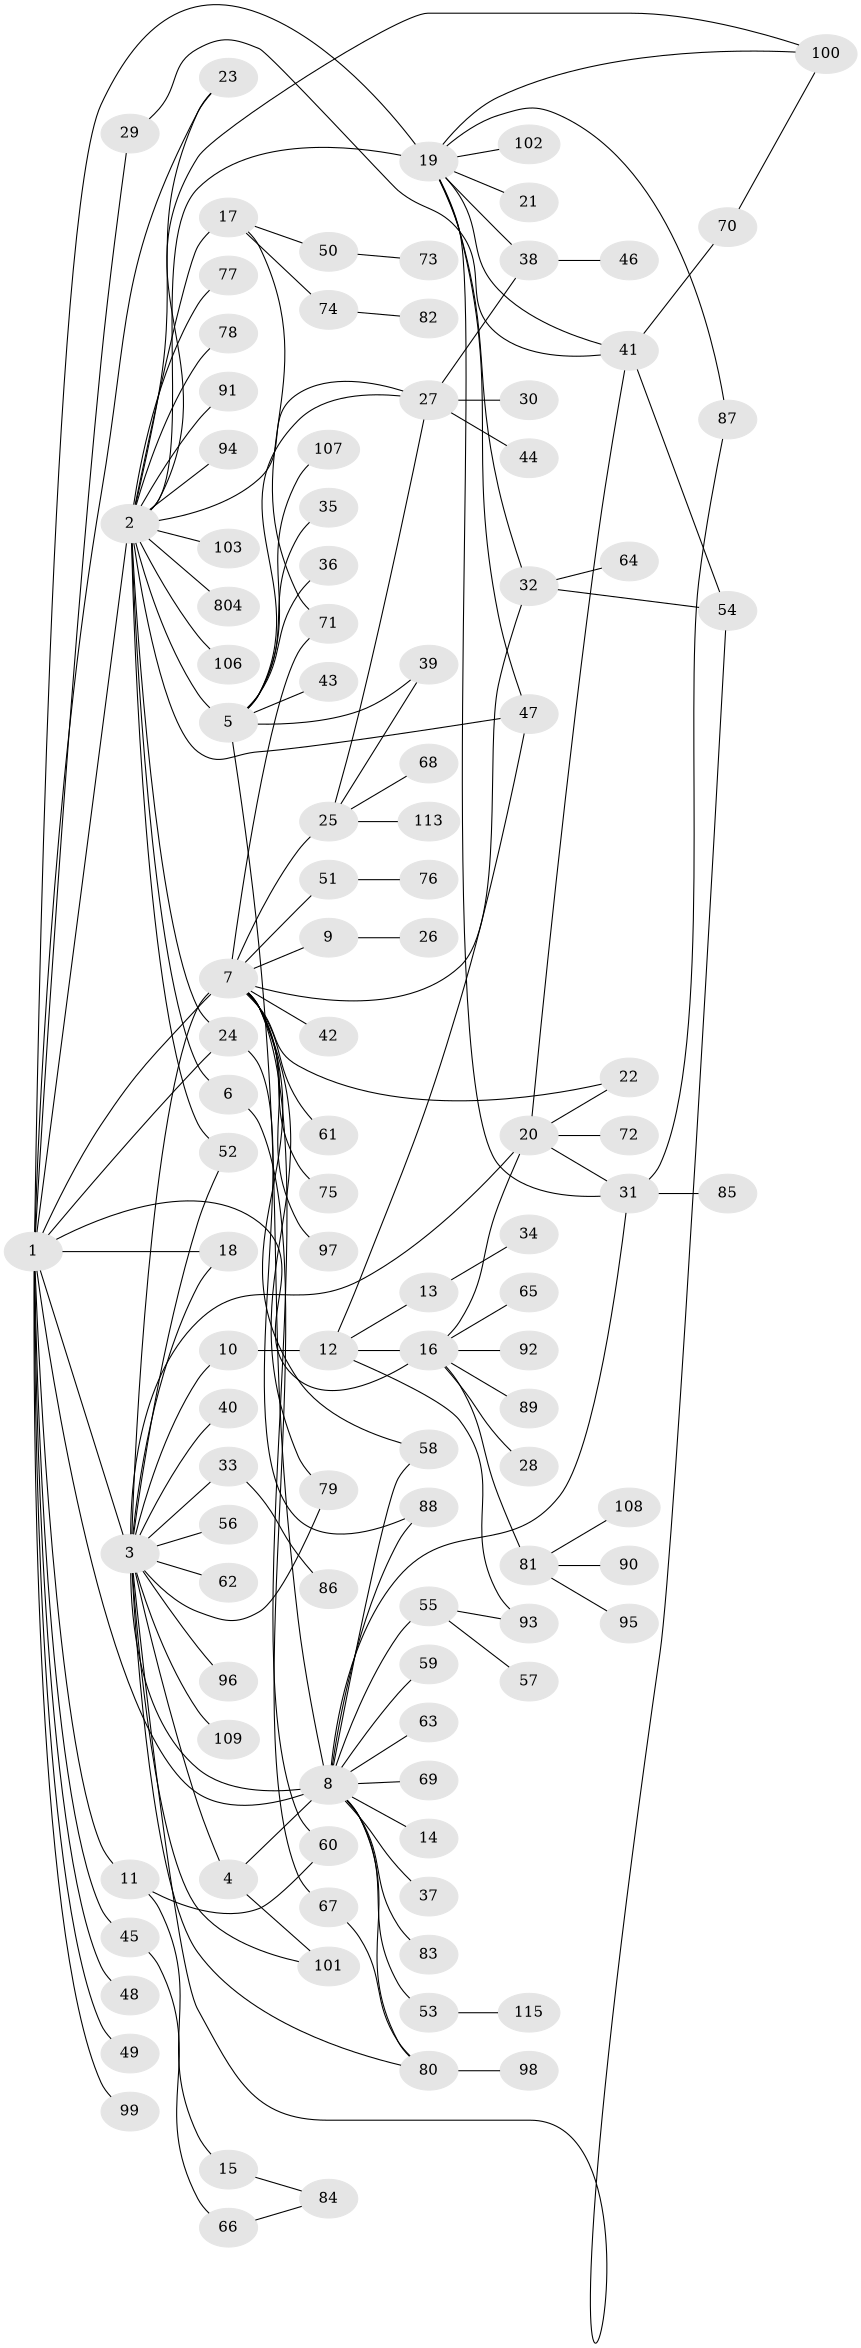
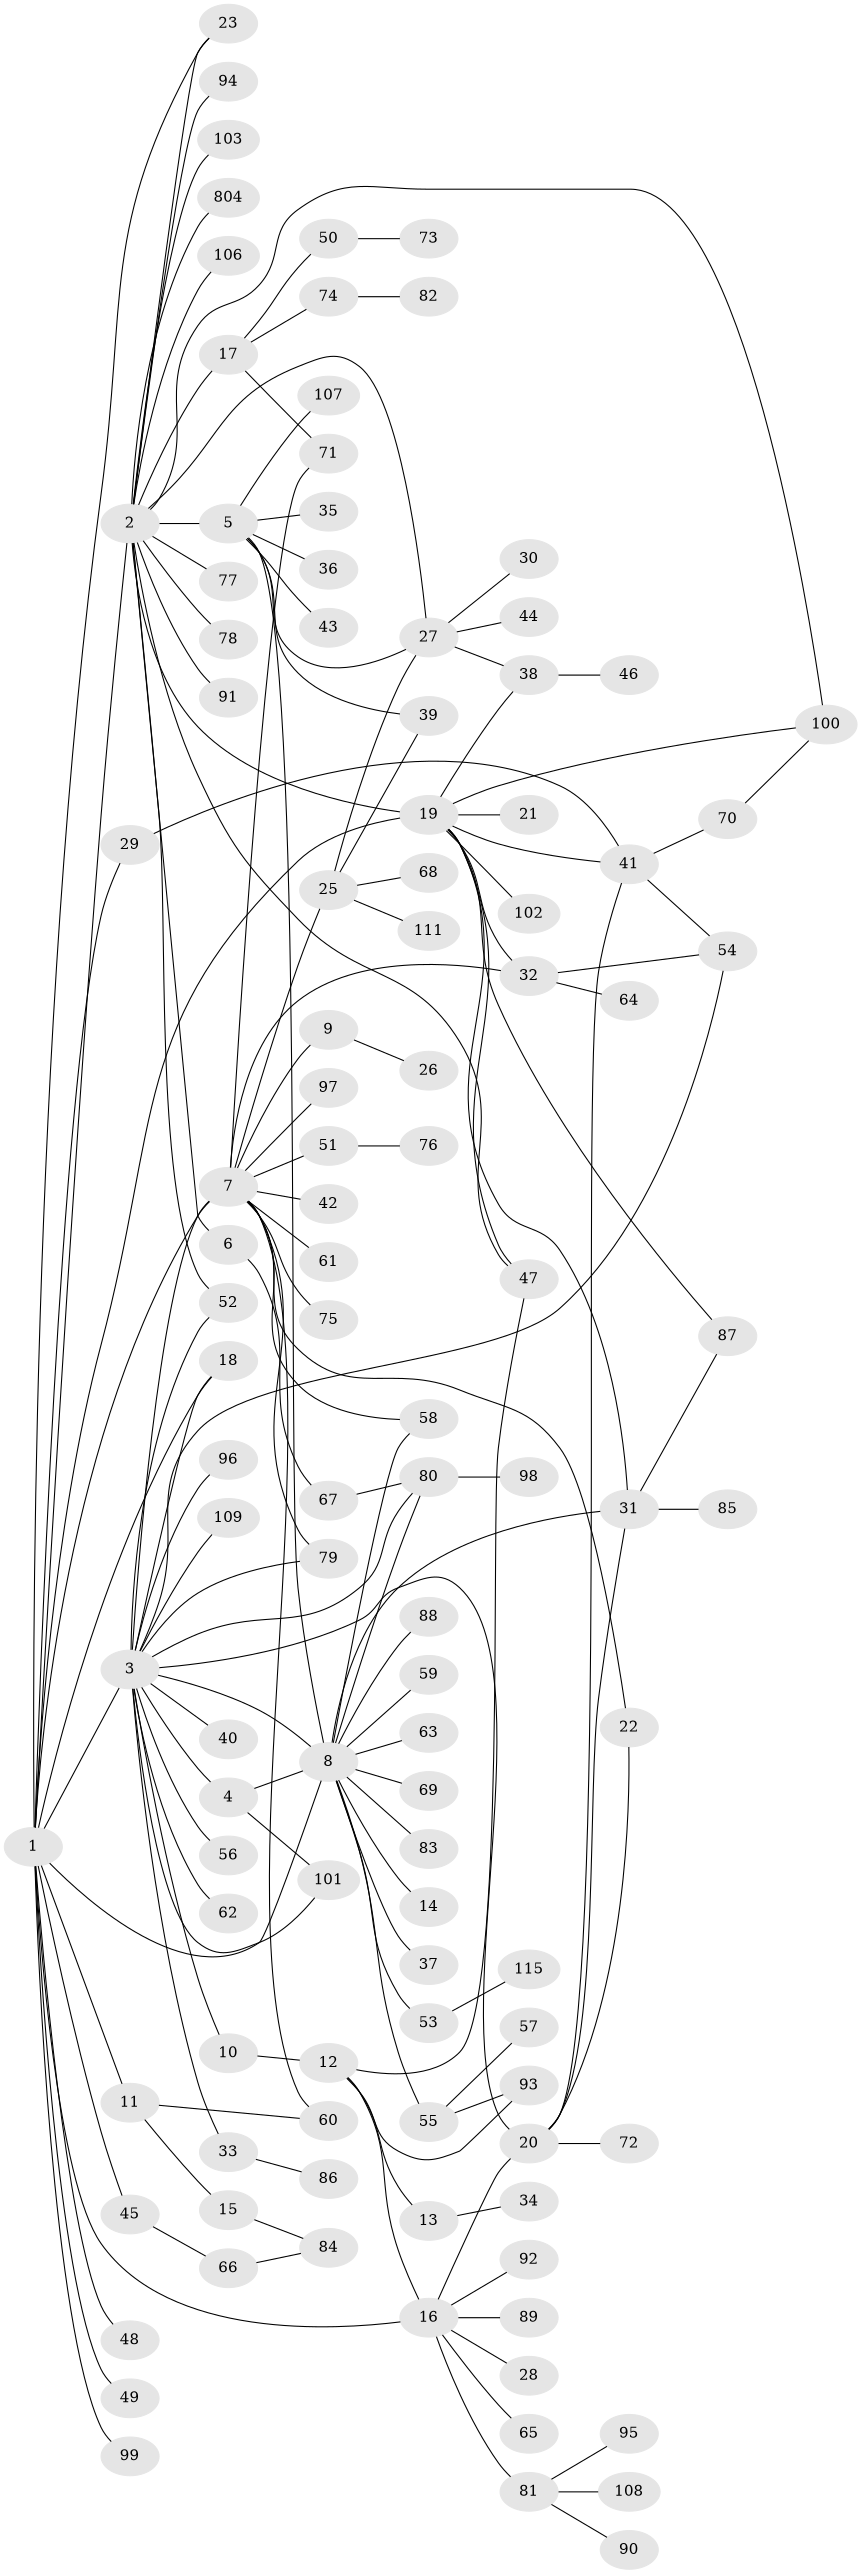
(429, 822) -> (429, 931)
(229, 1037) -> none
